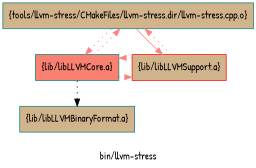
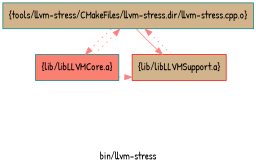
(129, 58) -> none
(77, 119) -> none
